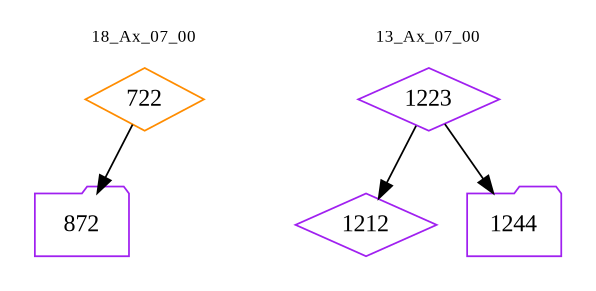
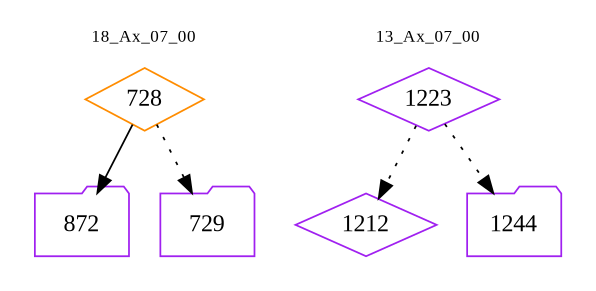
(145, 99) -> (145, 99)
(464, 152) -> (464, 152)
(401, 154) -> (401, 154)
none -> (207, 225)
